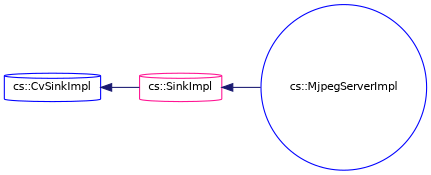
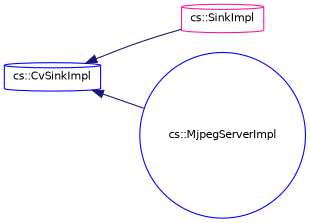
(247, 87) -> (123, 101)
